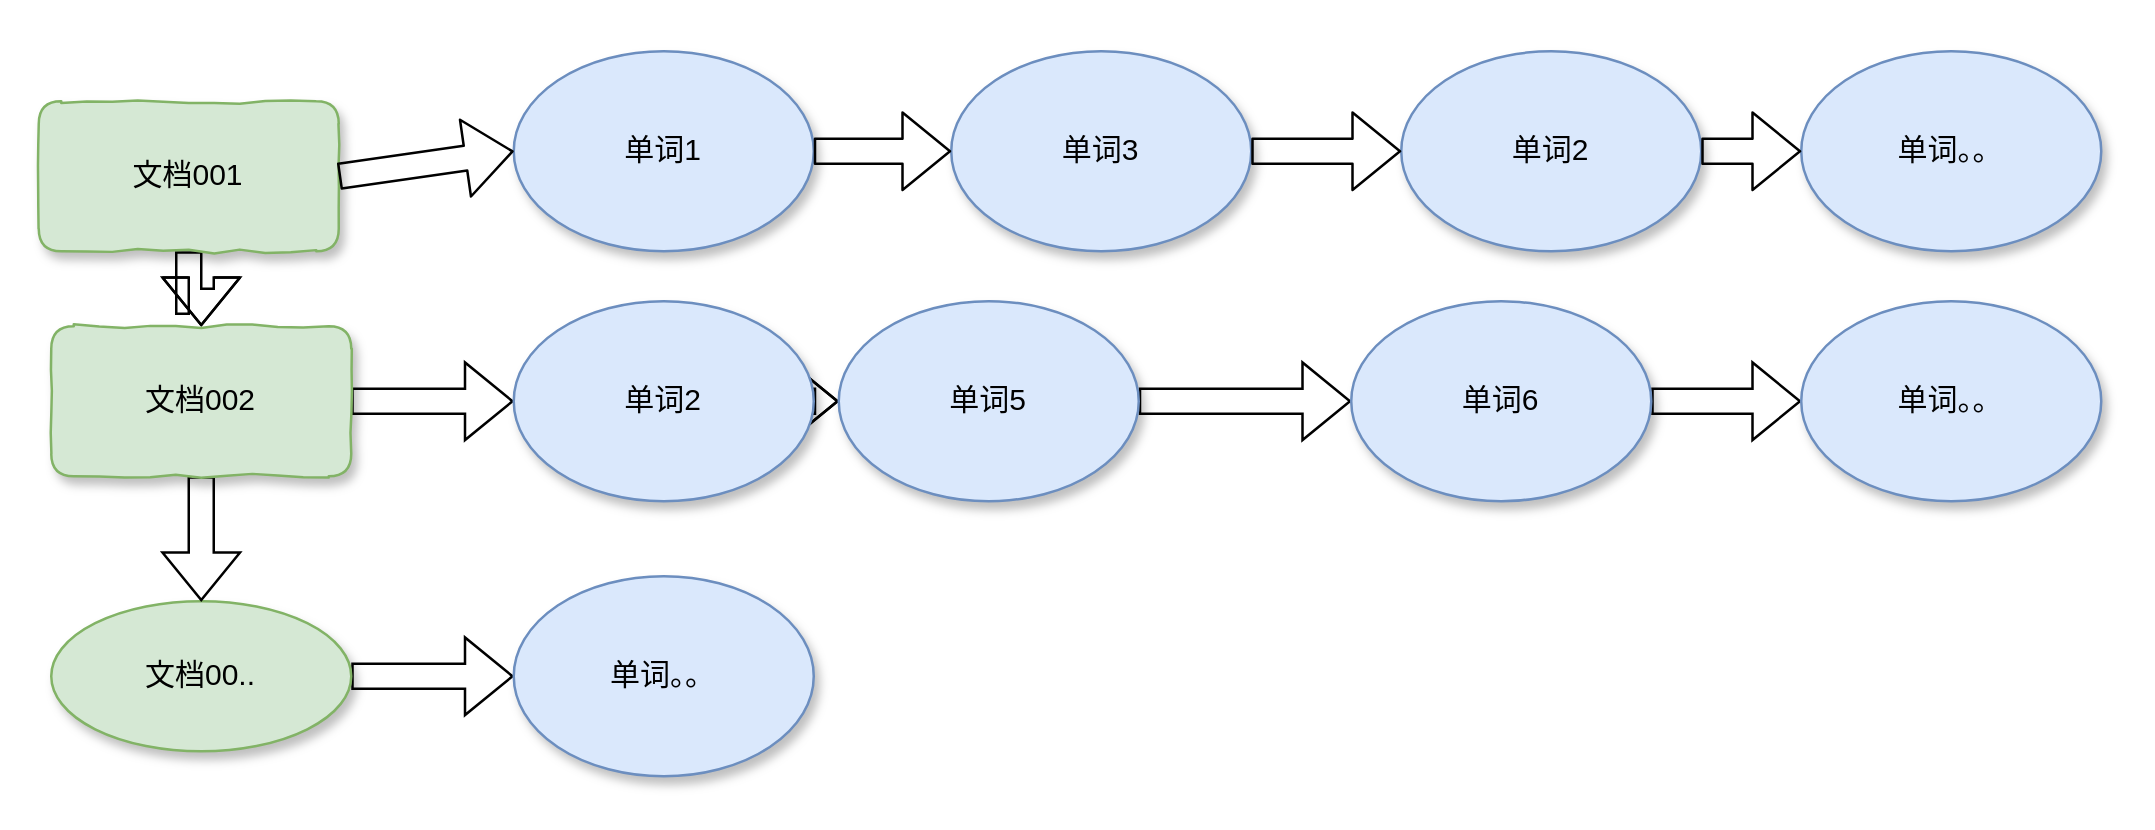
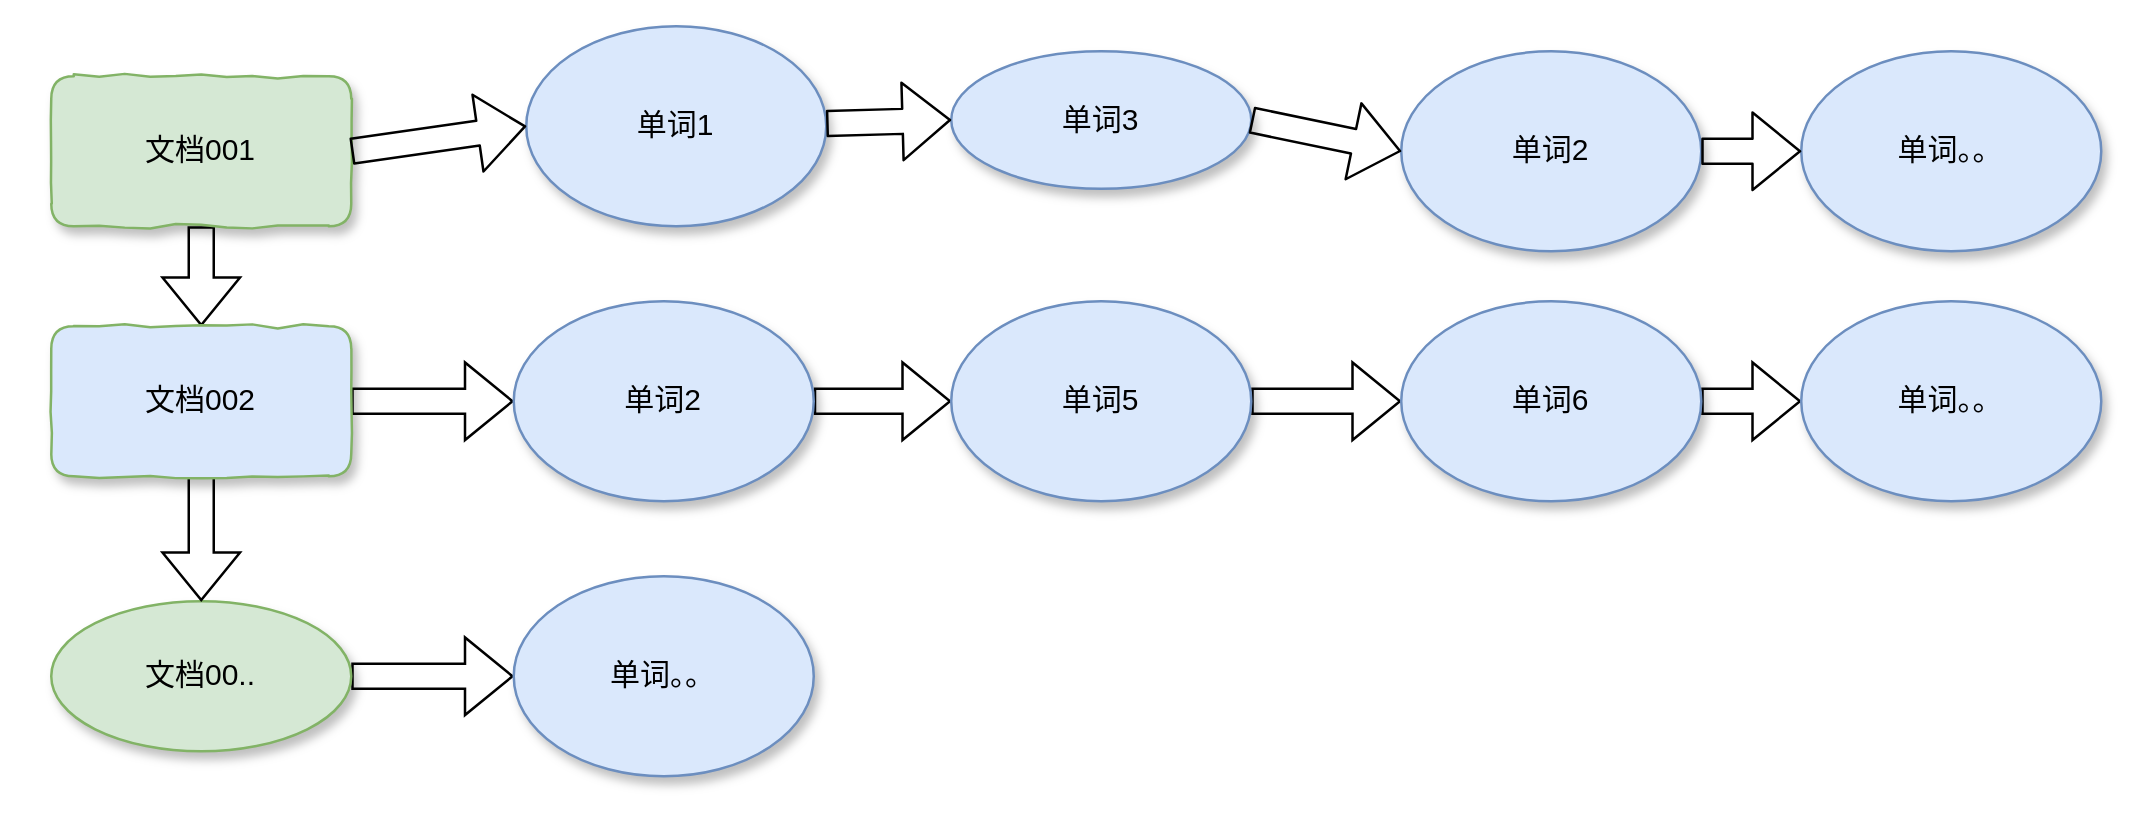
(664, 151) -> (676, 126)
(1101, 151) -> (1101, 120)
(189, 176) -> (201, 151)
(201, 401) -> (201, 401)
(989, 401) -> (1101, 401)
(1501, 401) -> (1551, 401)
